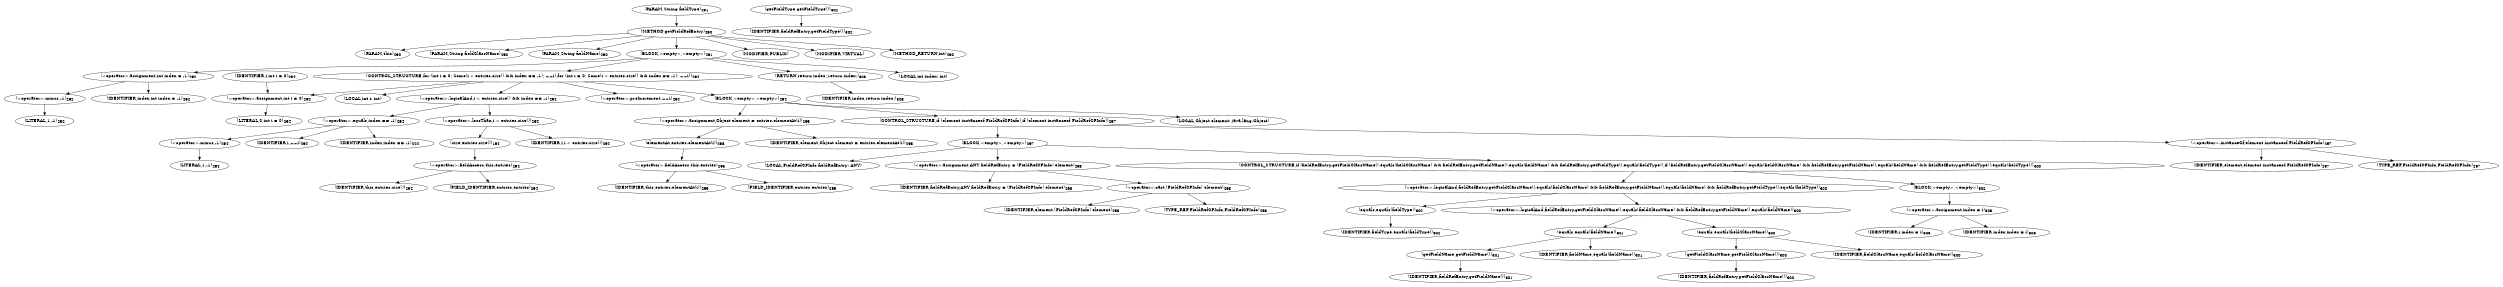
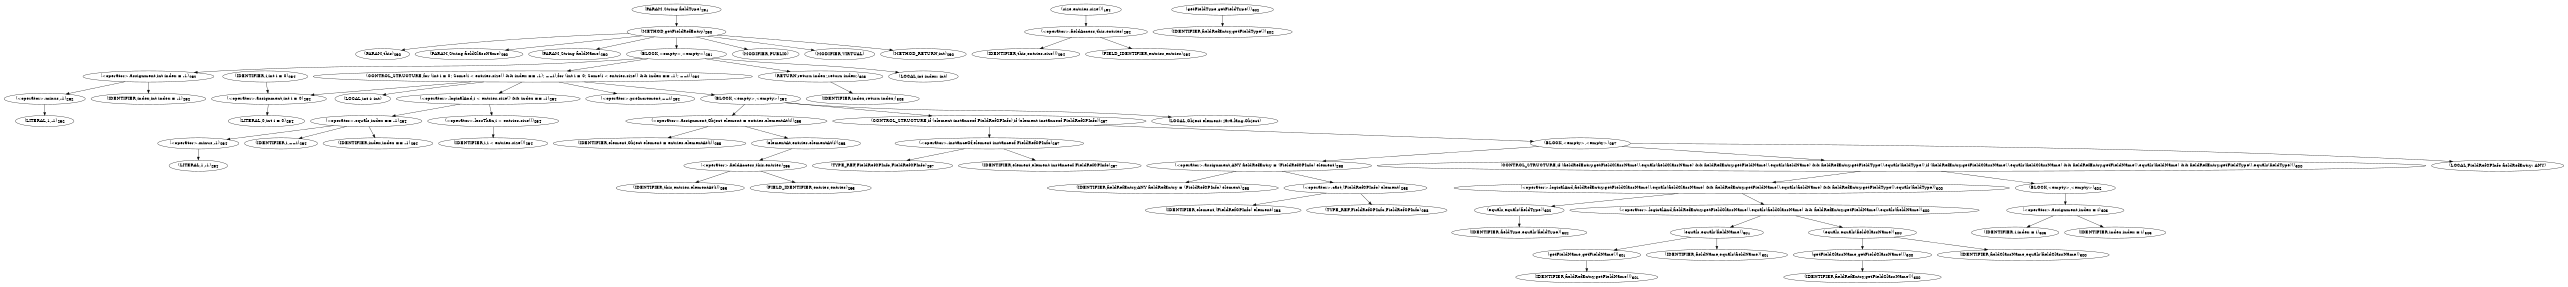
(484, 131) -> none
(415, 143) -> (414, 143)
